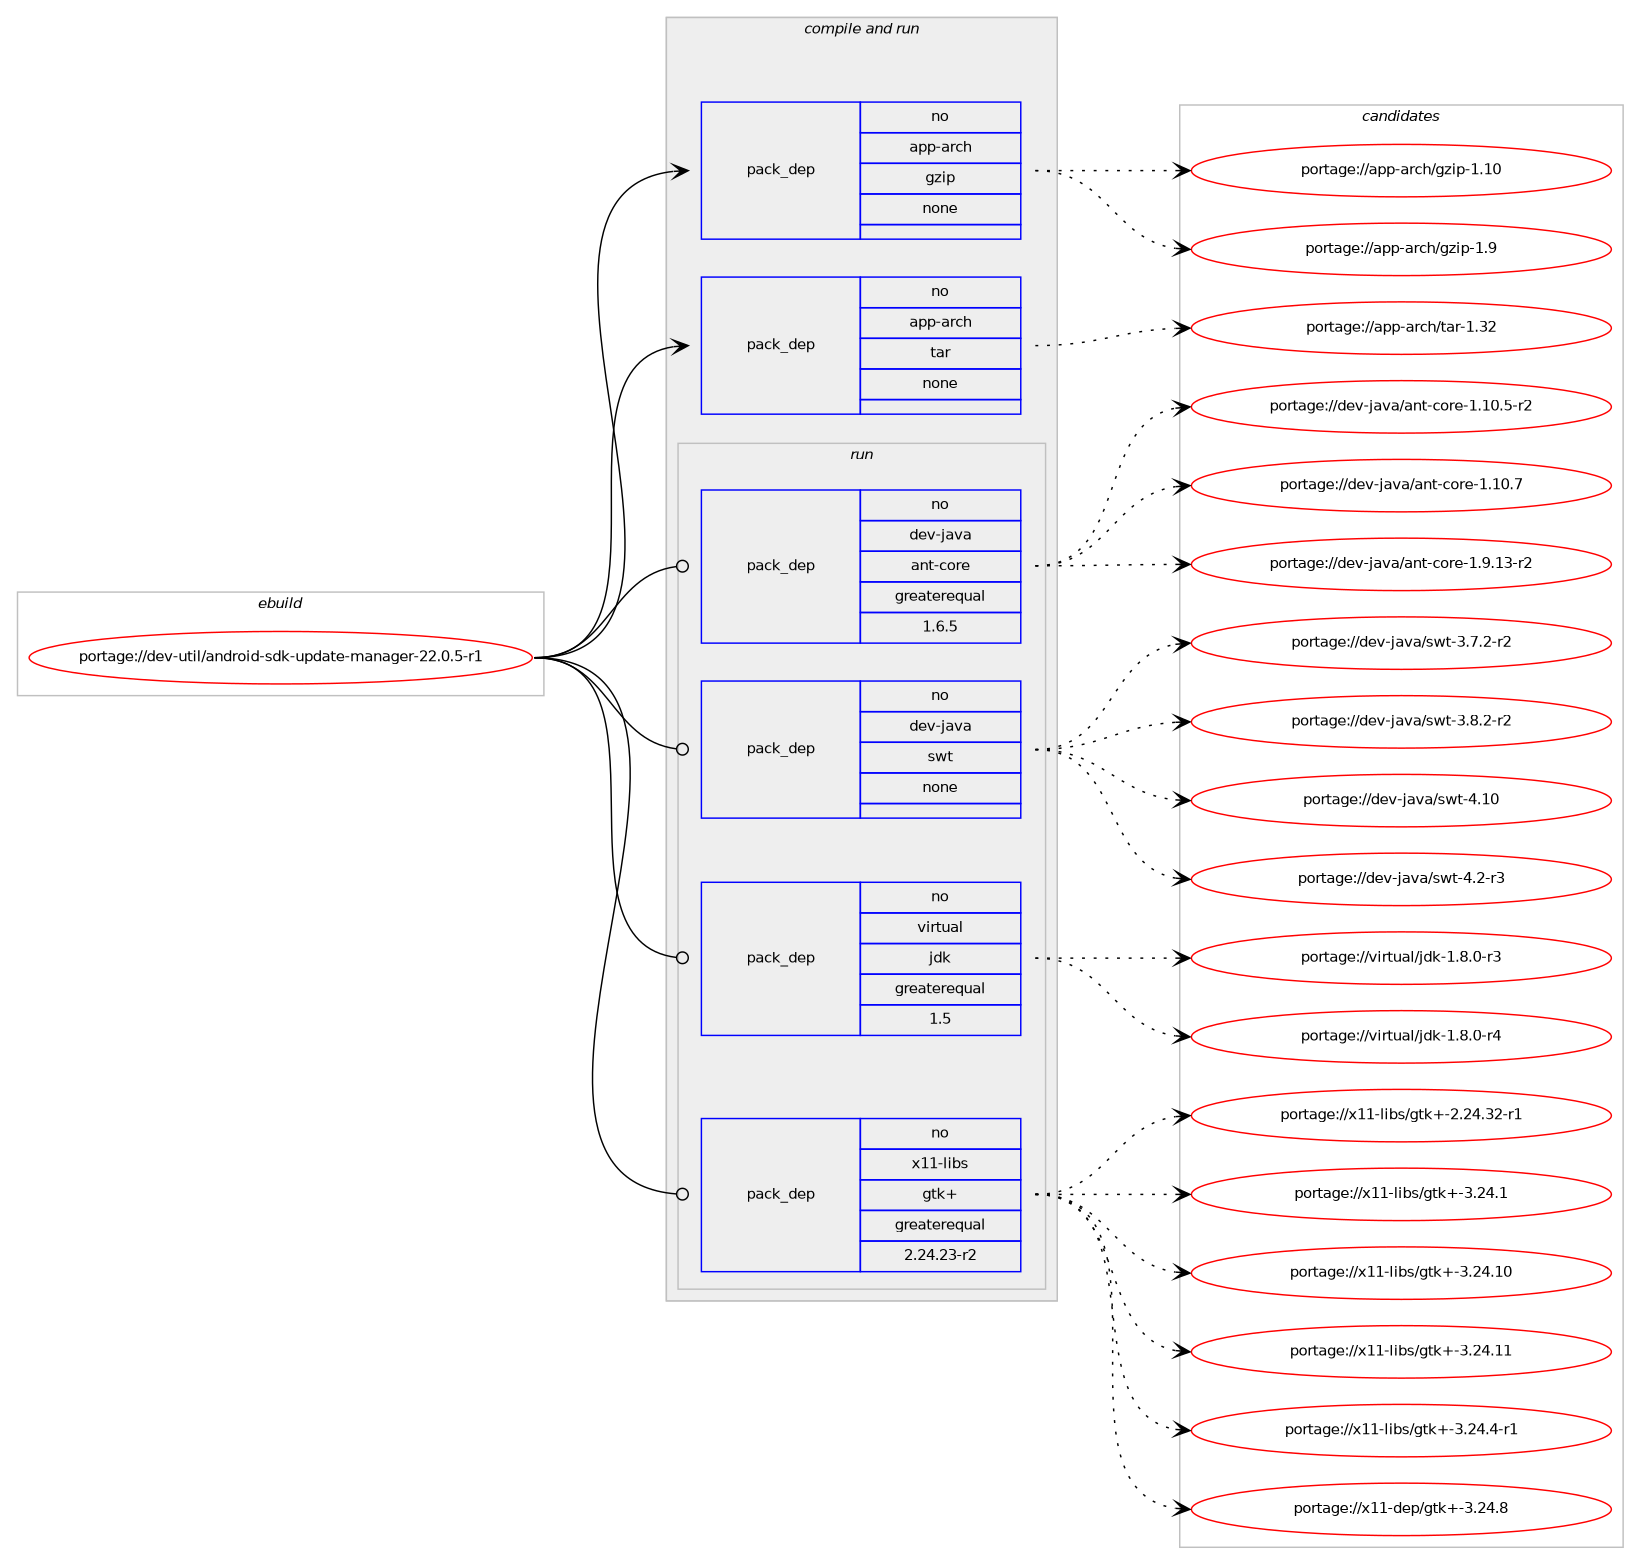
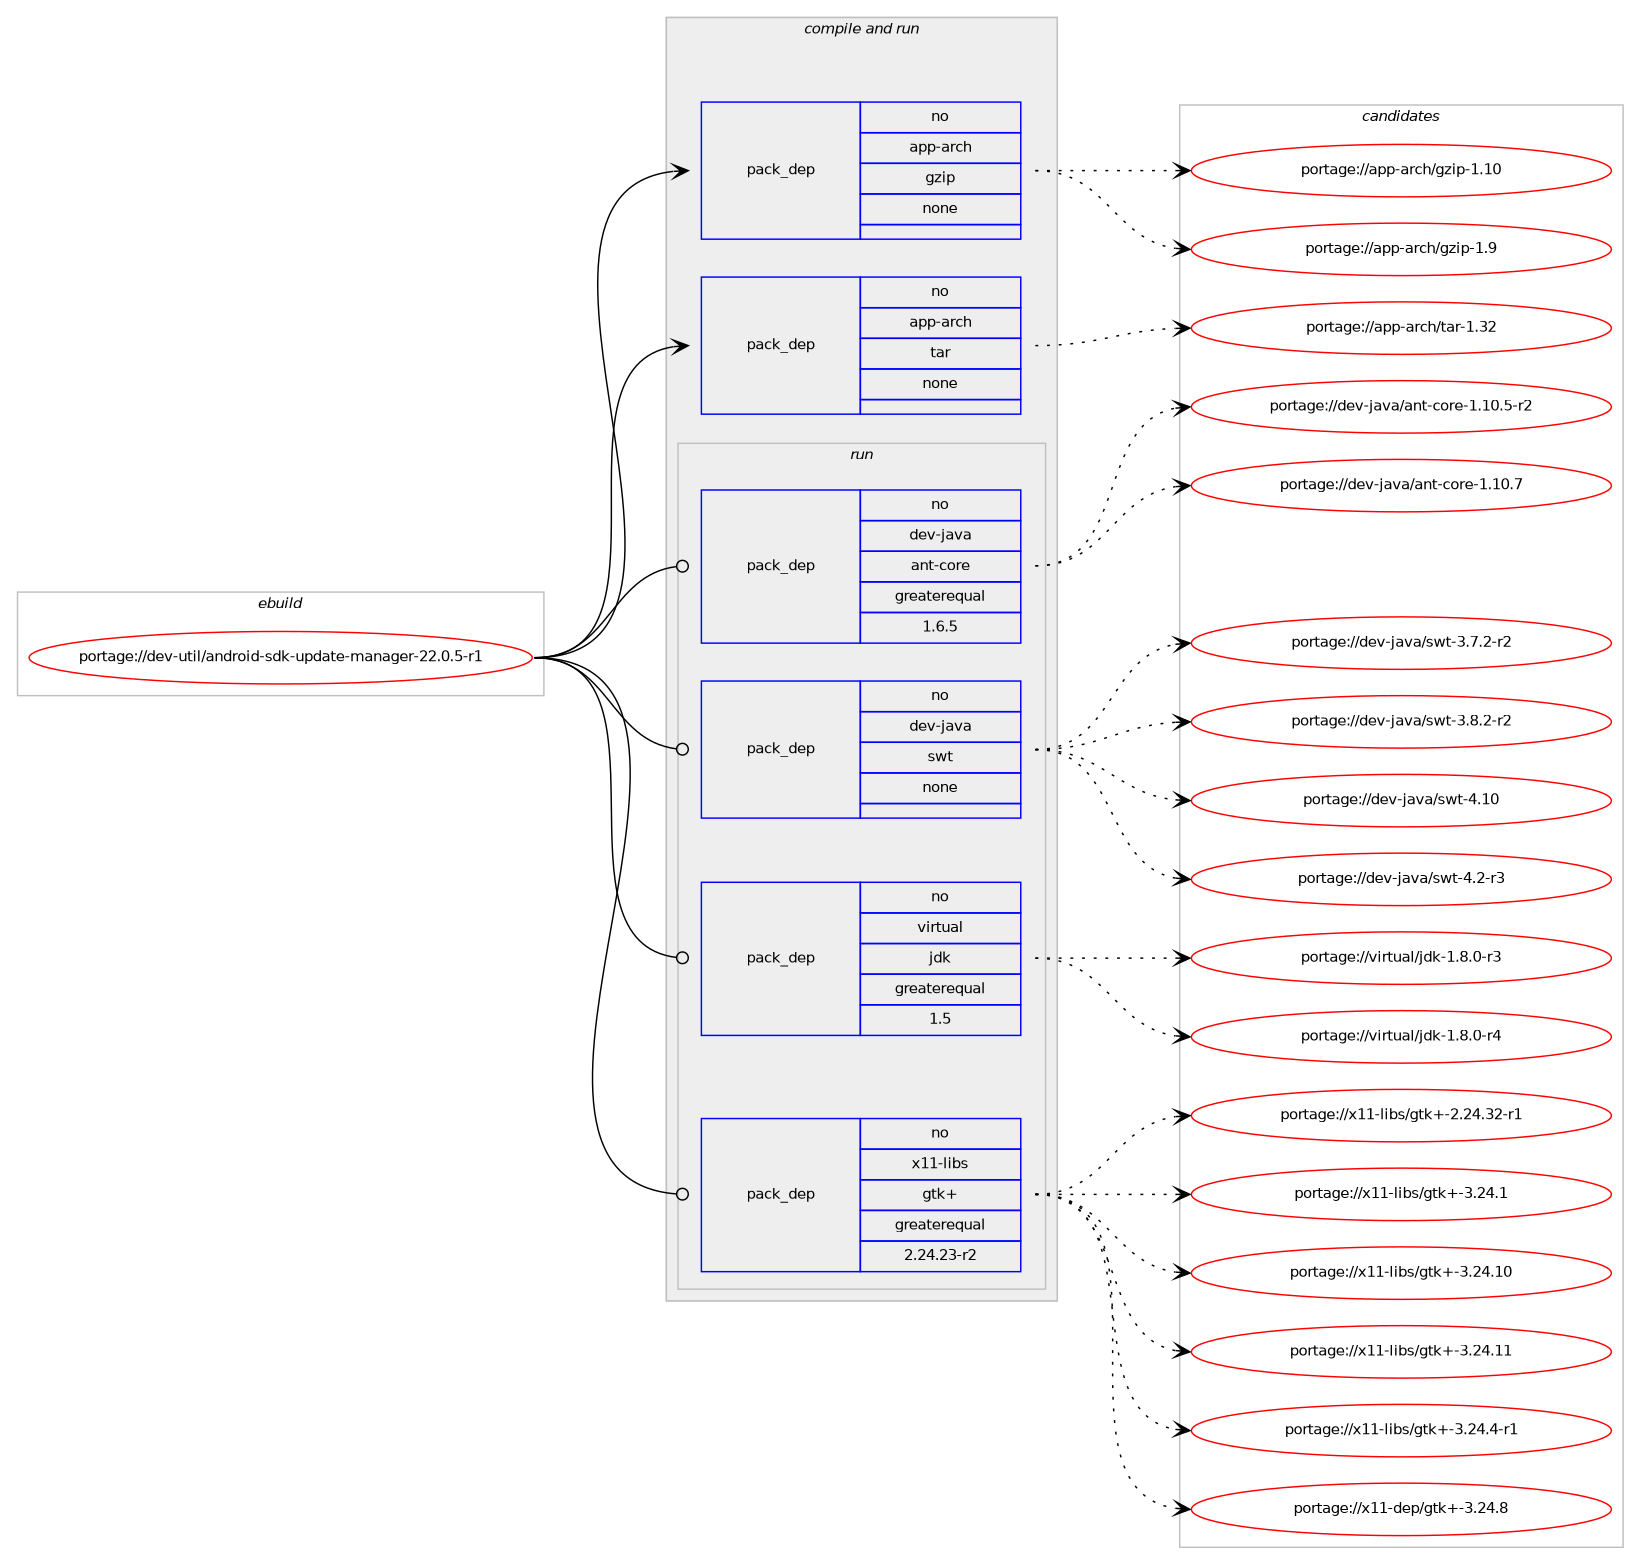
(1401, 564) -> none
